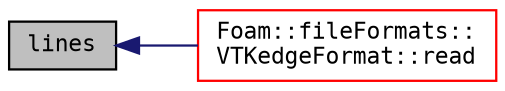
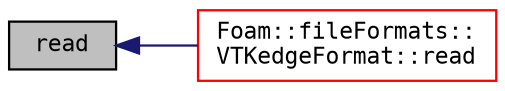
(63, 46) -> (63, 46)
